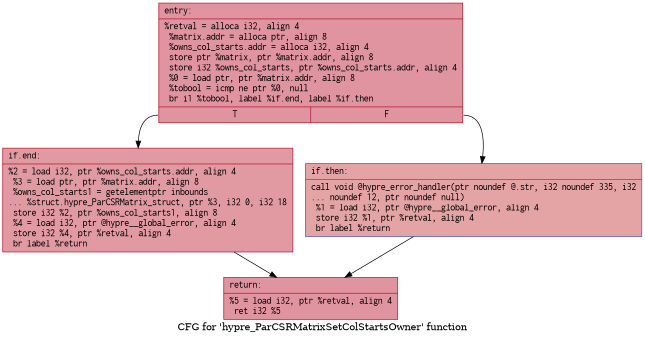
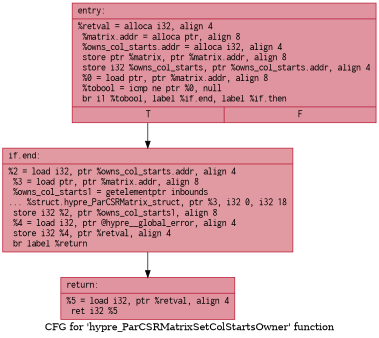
(474, 200) -> none
